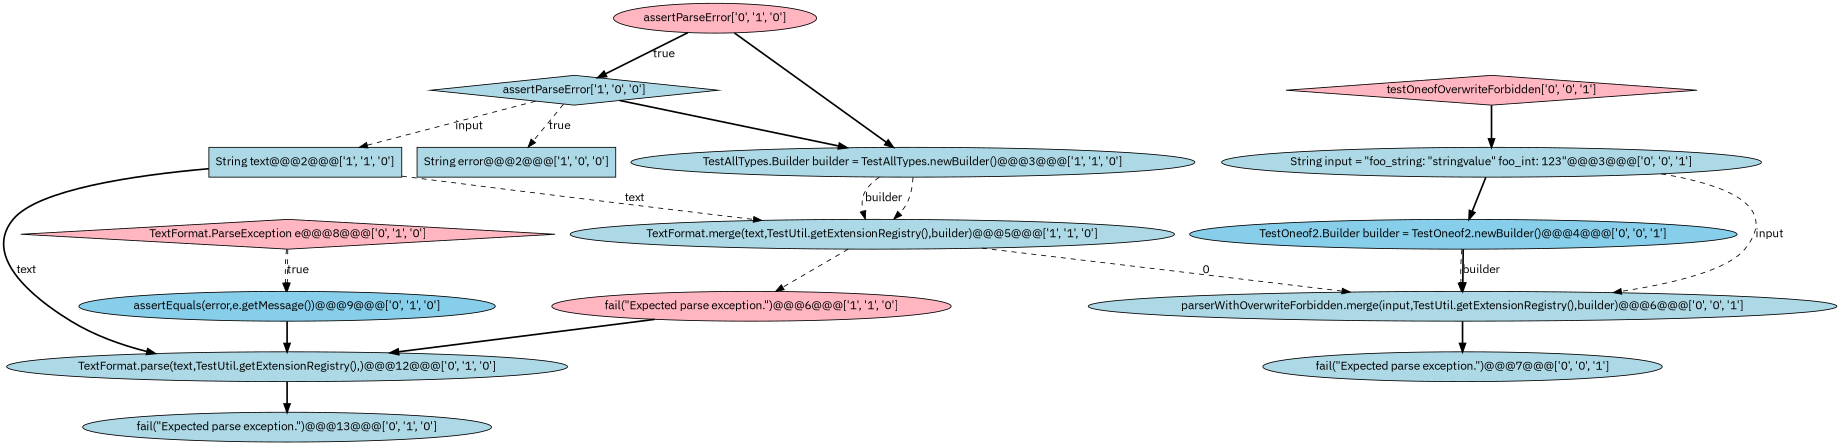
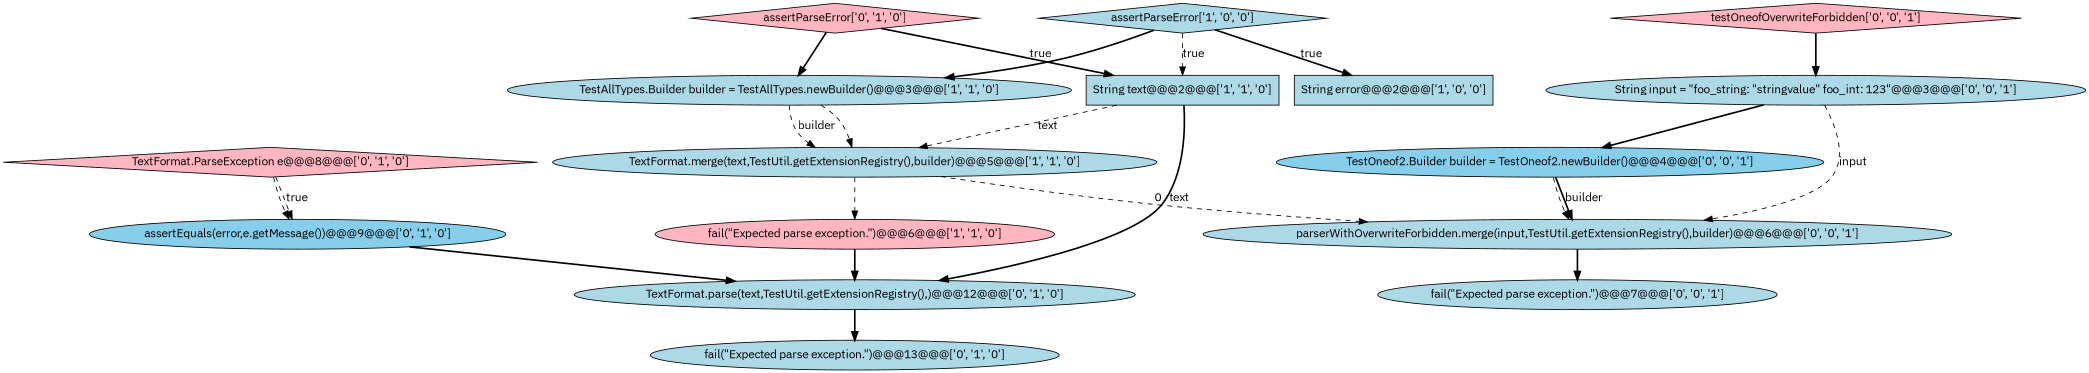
(715, 18) -> (835, 18)
(647, 53) -> (993, 51)
(548, 122) -> (1279, 51)
(469, 126) -> (1194, 54)
